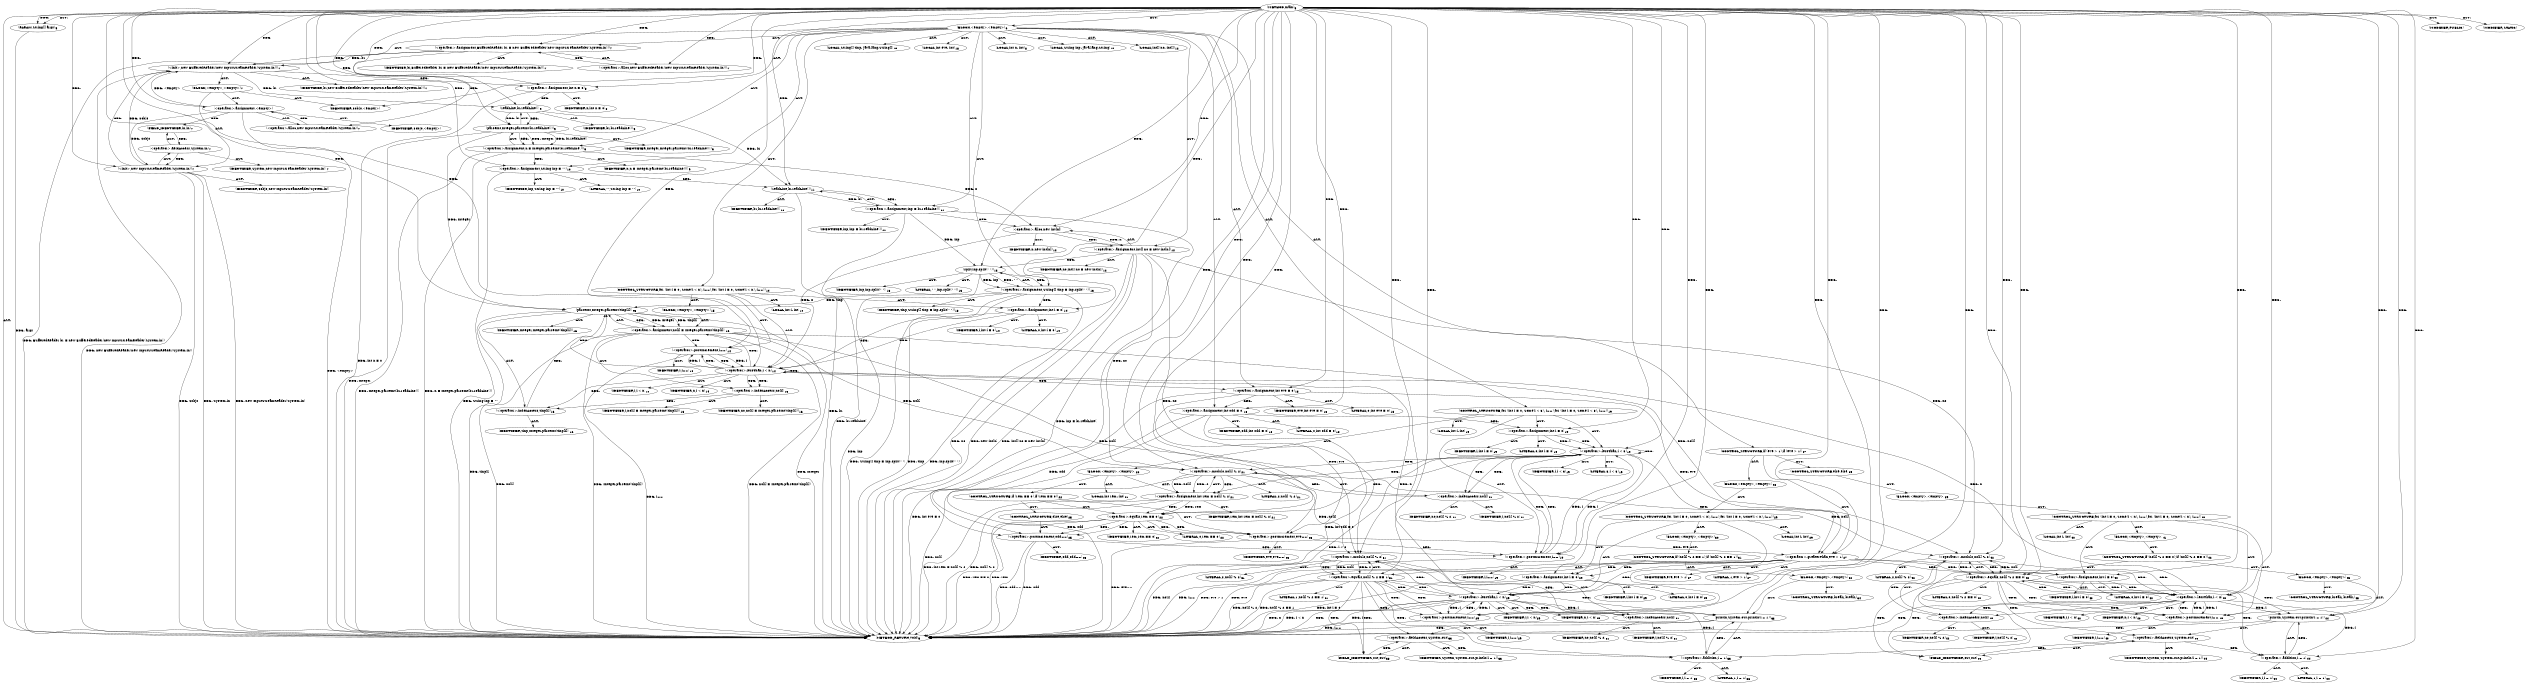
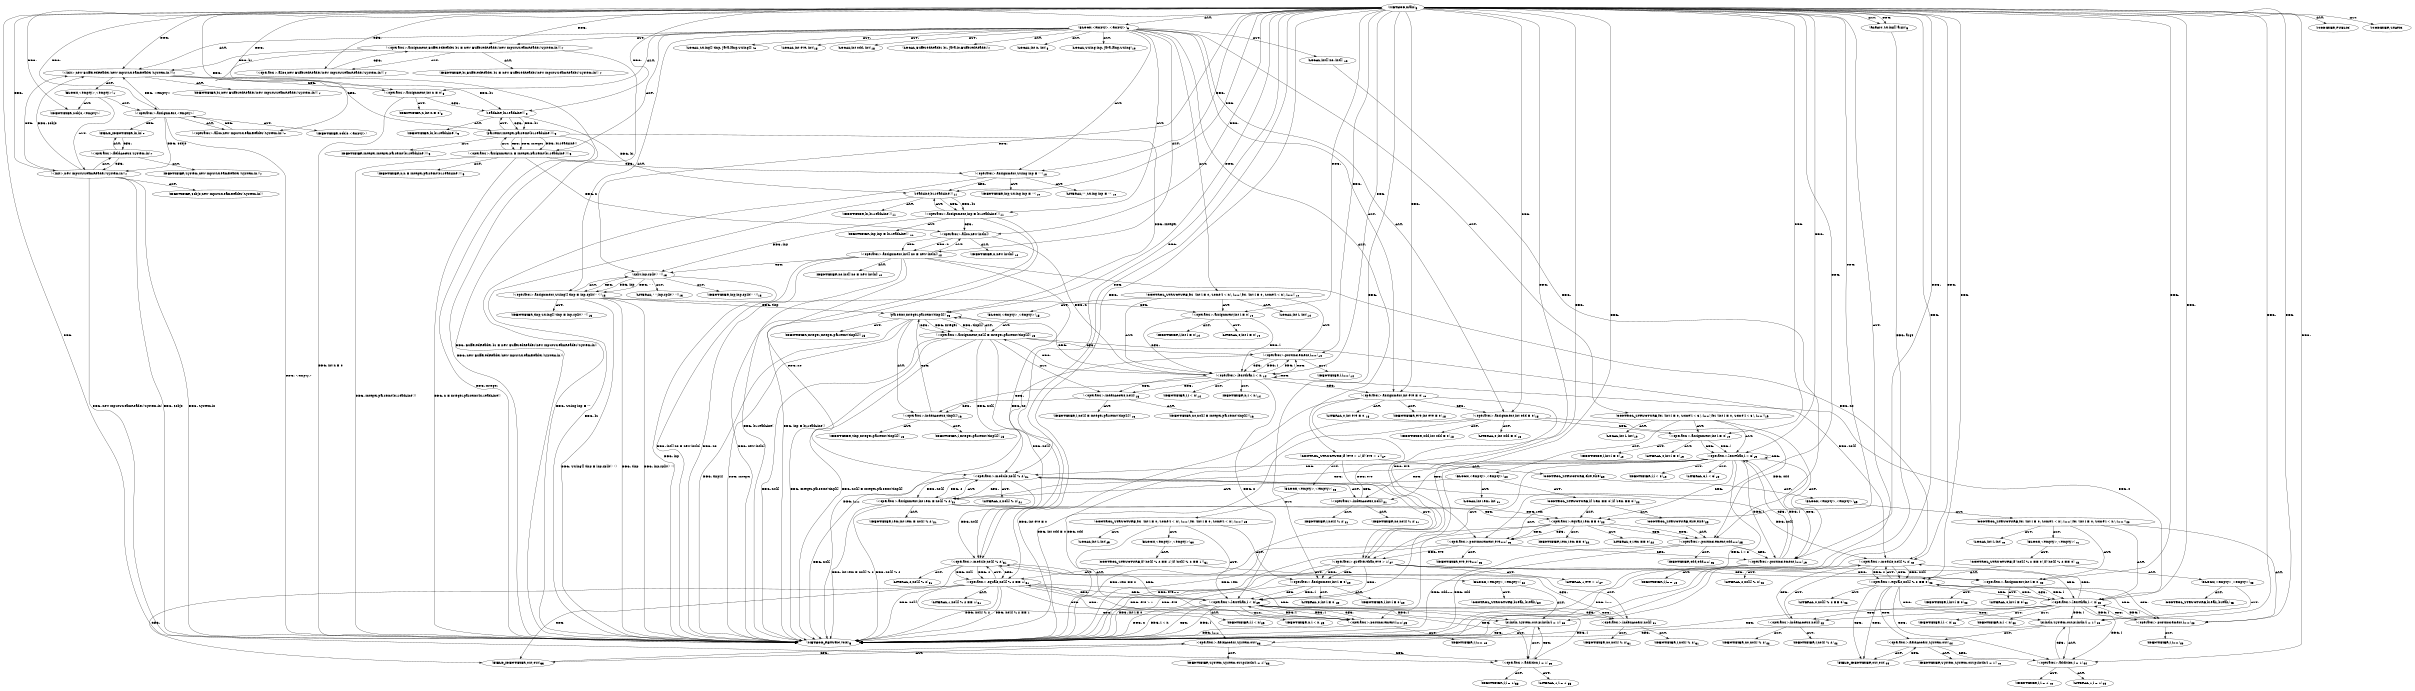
none -> (856, 48)
(895, 48) -> (754, 48)
none -> (946, 48)
(1136, 339) -> (1644, 322)
none -> (970, 436)
(1704, 507) -> (1474, 512)
(1668, 578) -> none
